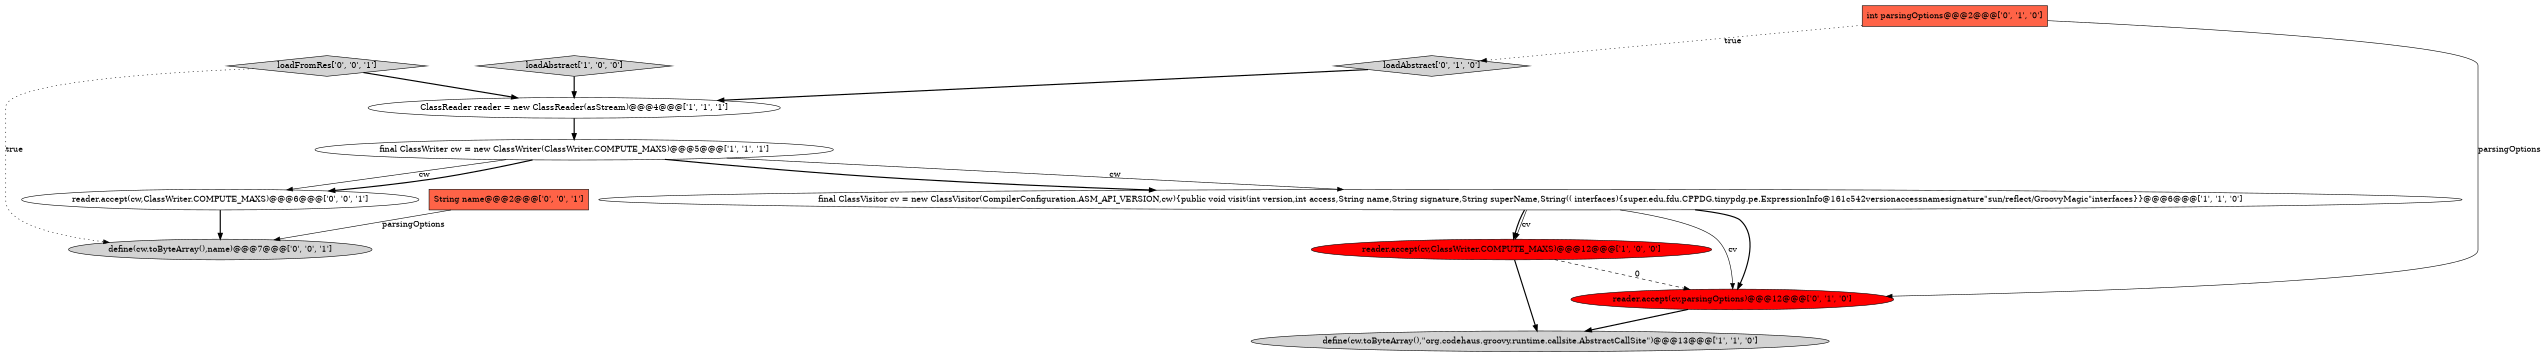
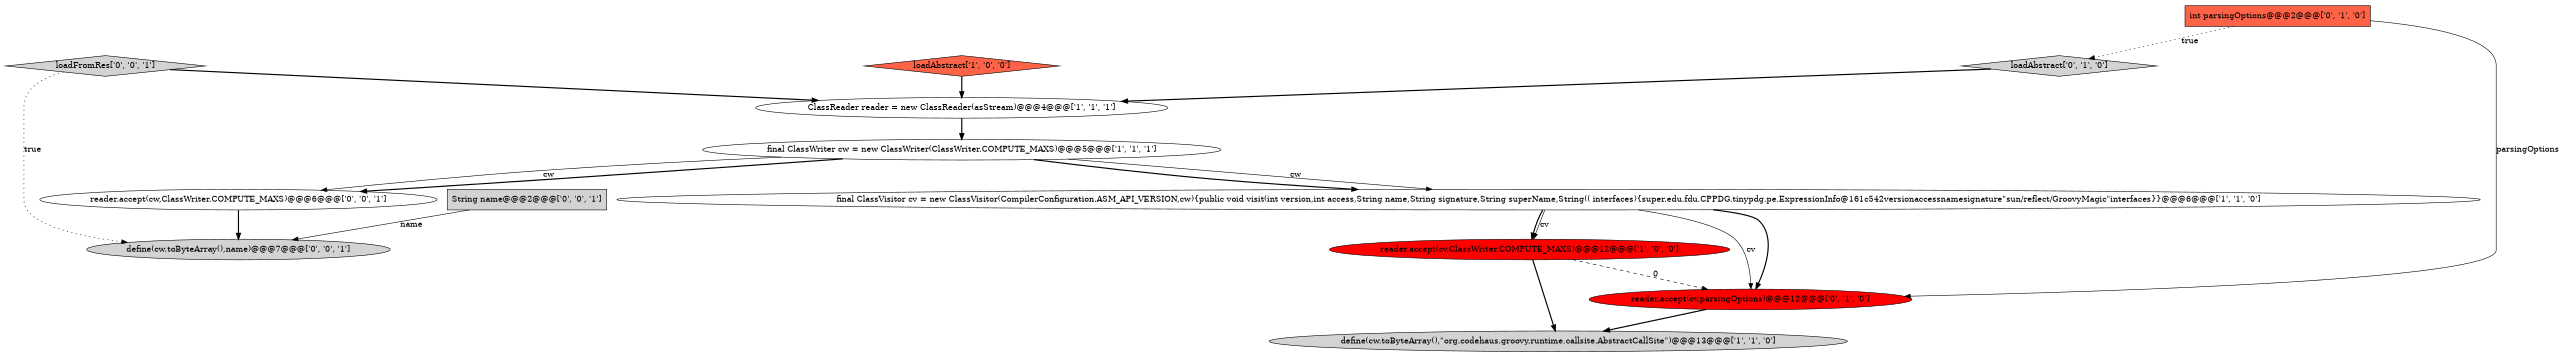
(574, 66) -> (962, 66)
(509, 200) -> (527, 200)
(414, 225) -> (412, 225)
